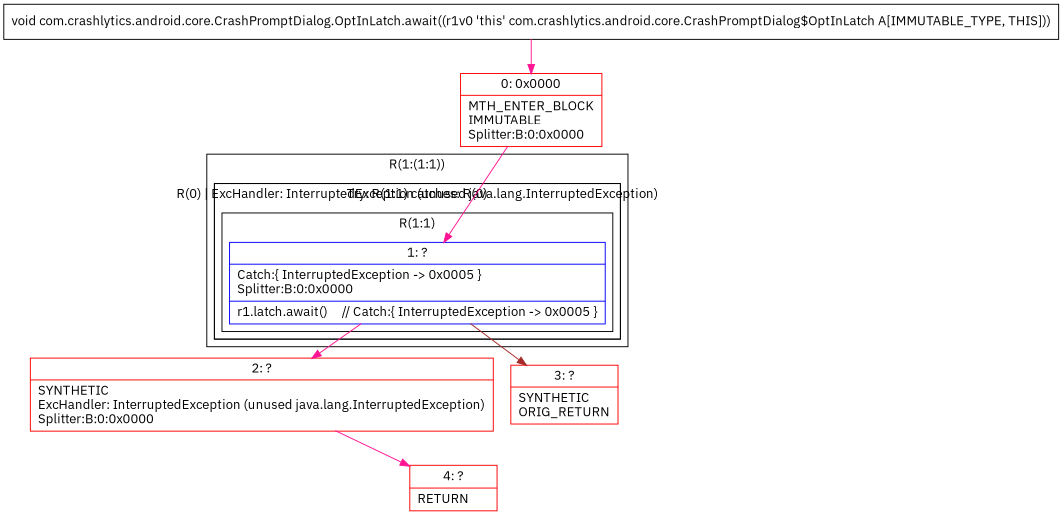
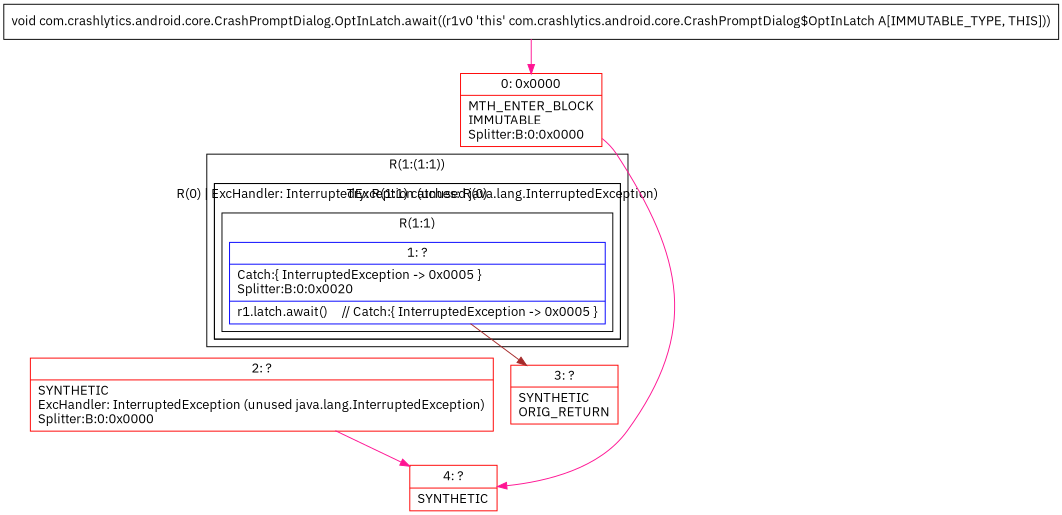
(478, 191) -> (668, 348)
(295, 289) -> (295, 289)
(340, 338) -> none
(443, 499) -> (453, 499)
